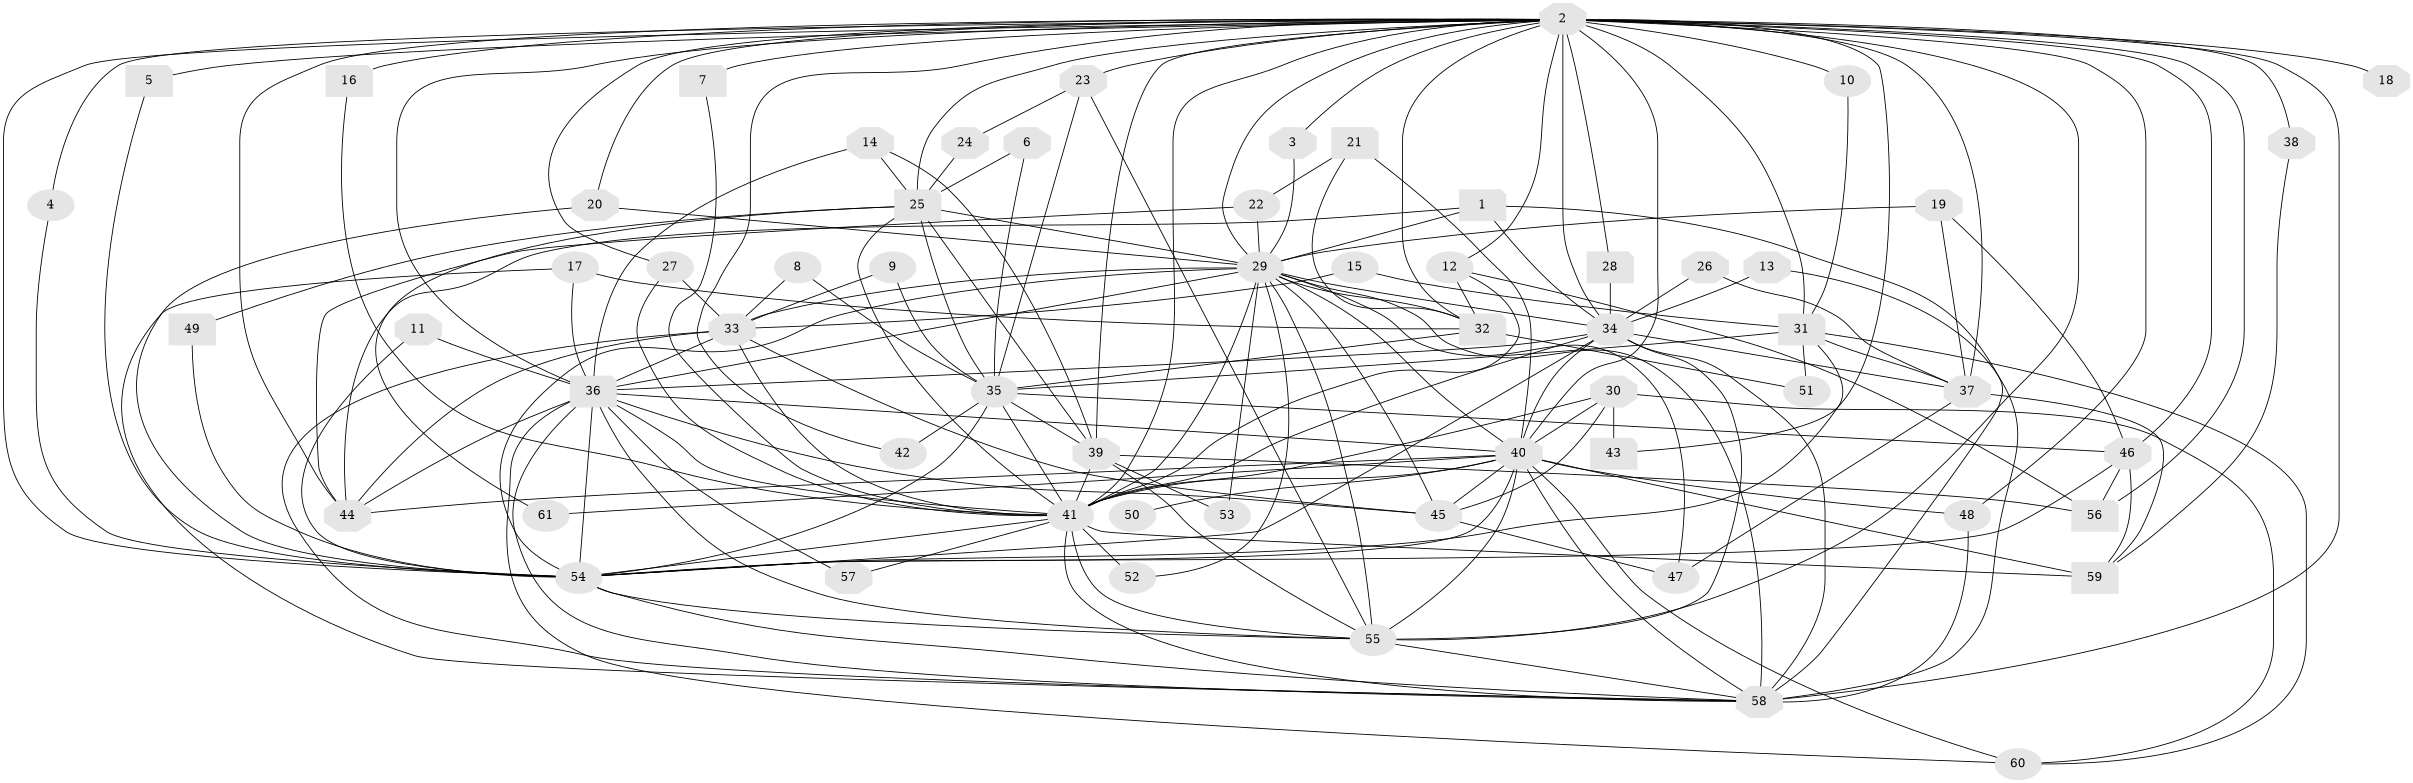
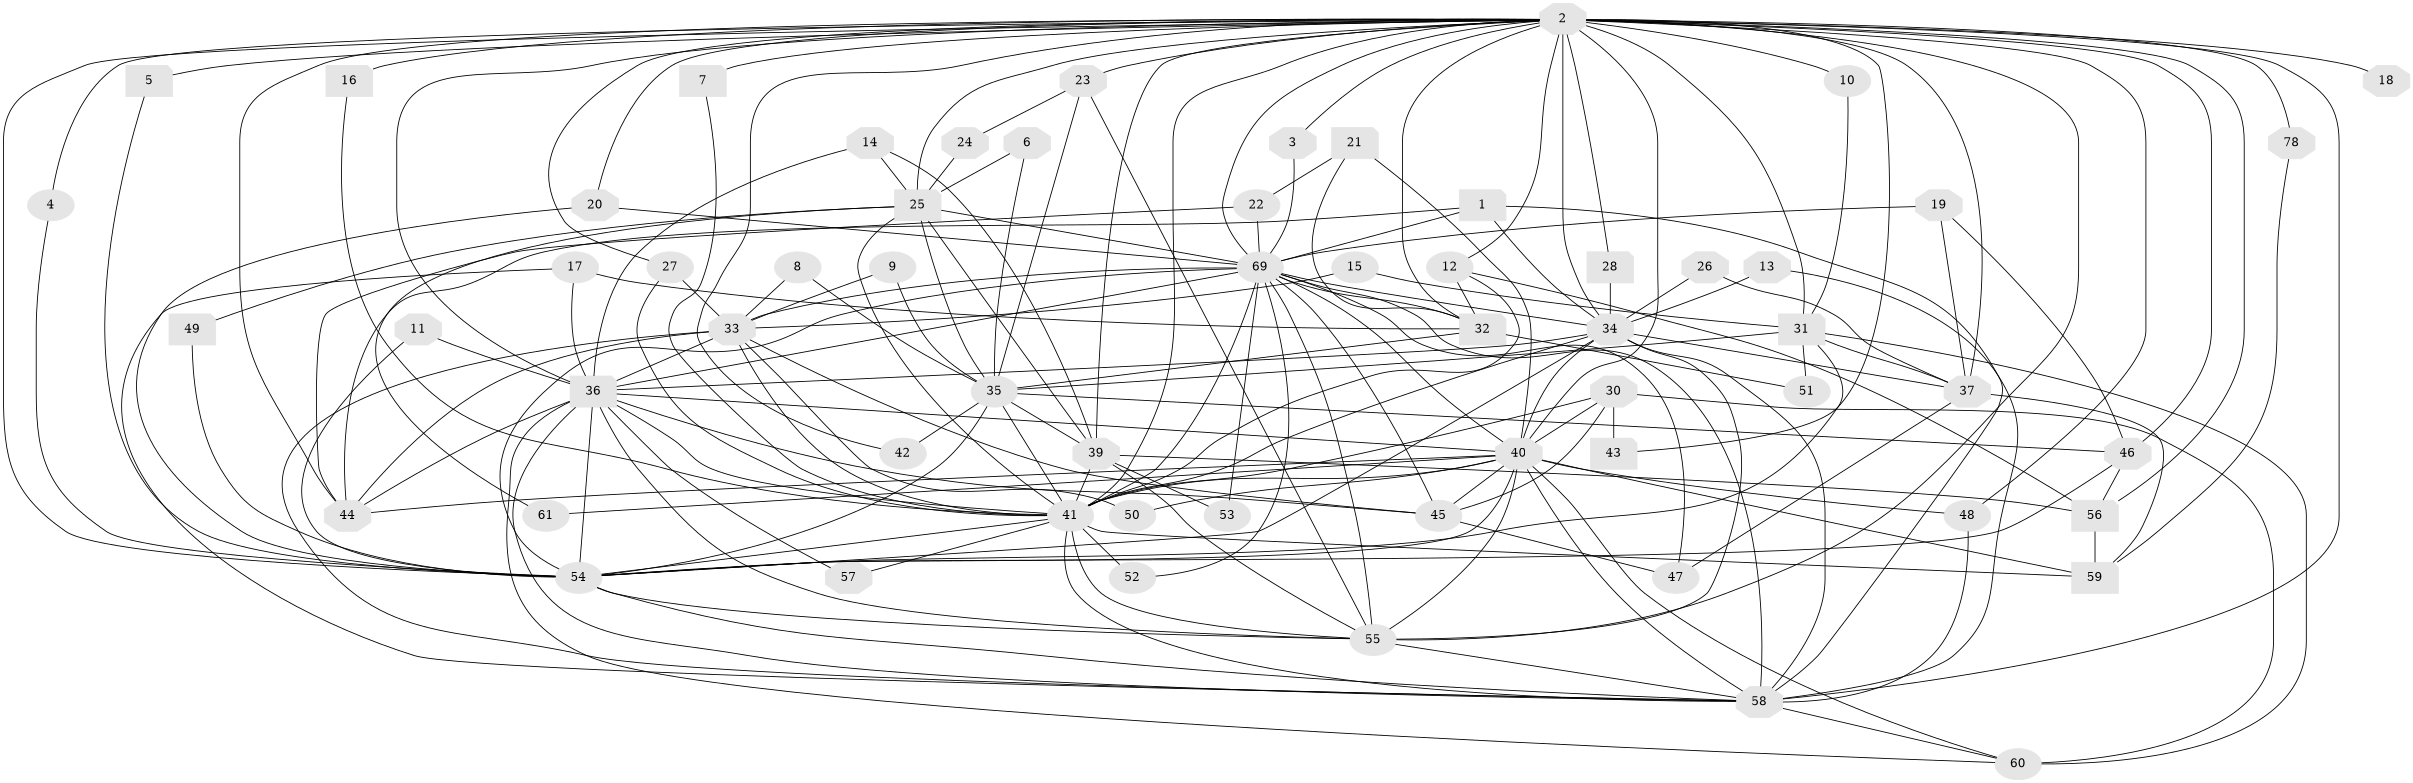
(2292, 143) -> (2292, 143)
(1260, 267) -> (1260, 267)
none -> (858, 457)
(2129, 518) -> (2095, 547)
none -> (1890, 733)
